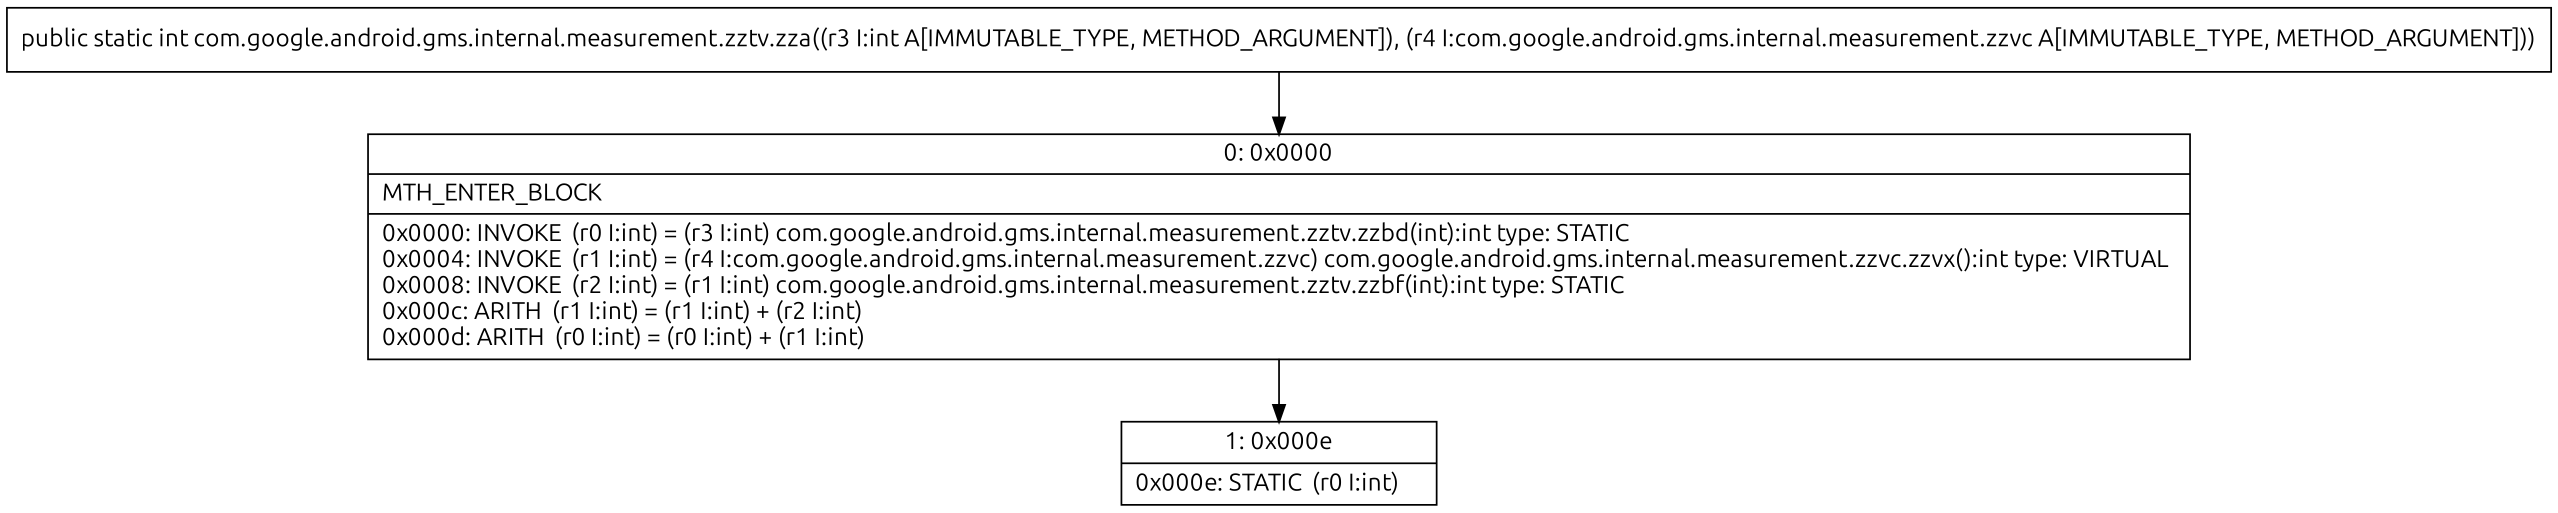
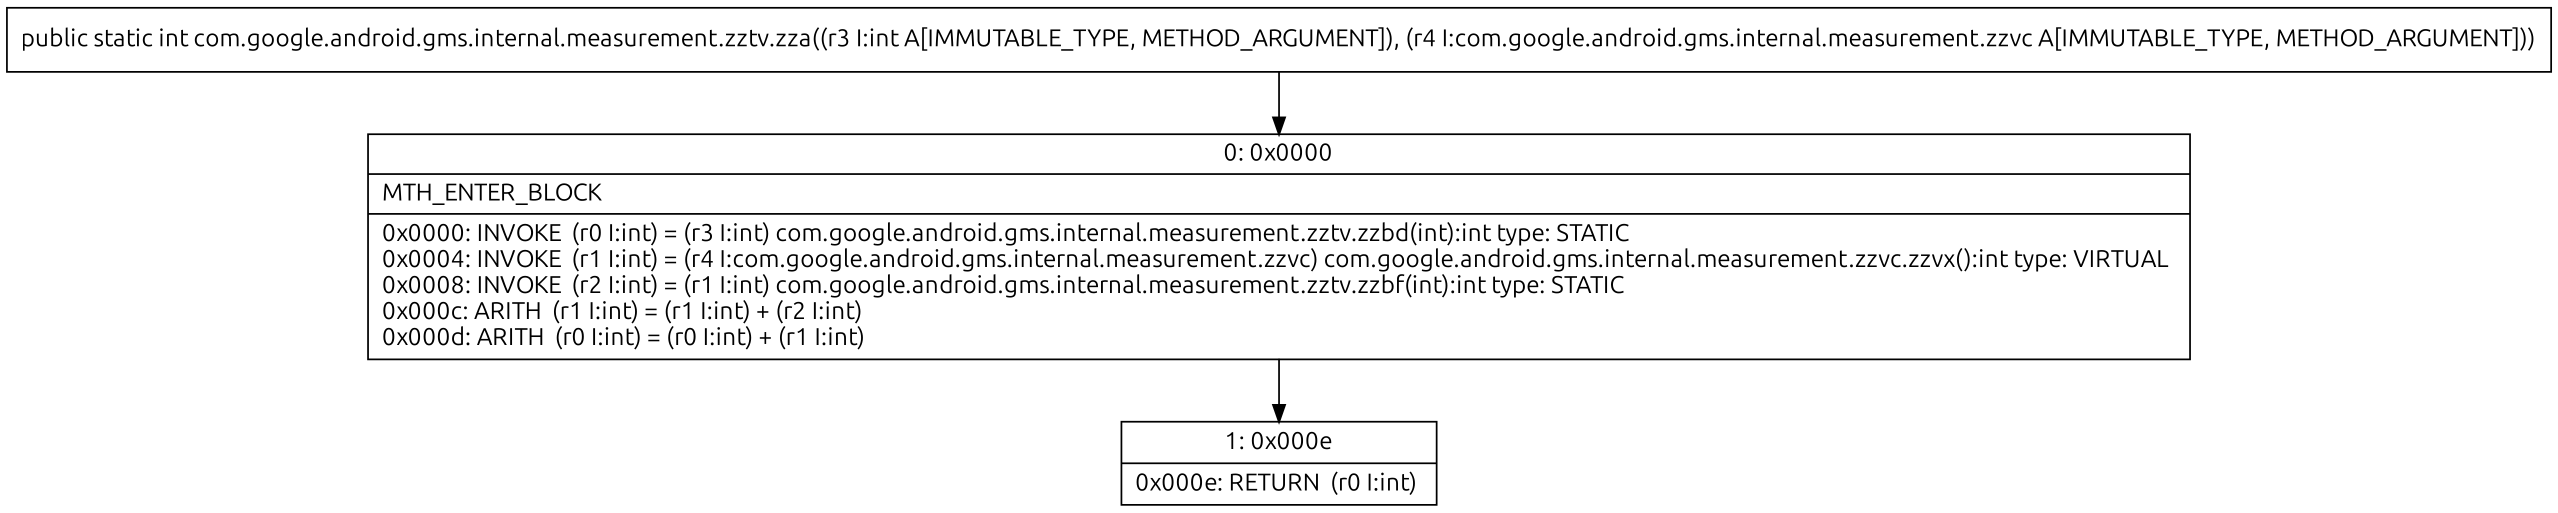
(1270, 483) -> (1279, 483)
